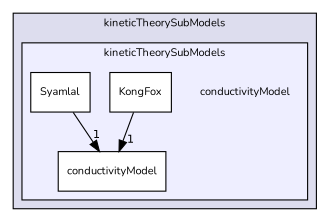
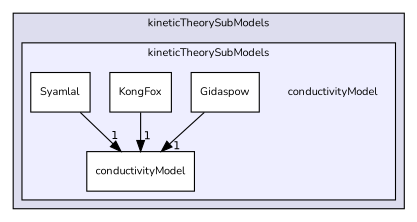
none -> (225, 92)
